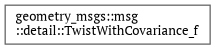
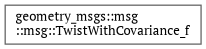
(108, 25) -> (103, 25)
